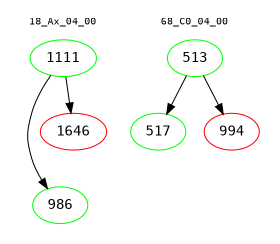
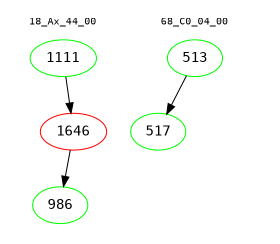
(63, 22) -> (63, 22)
(29, 126) -> (68, 163)
(232, 132) -> none
